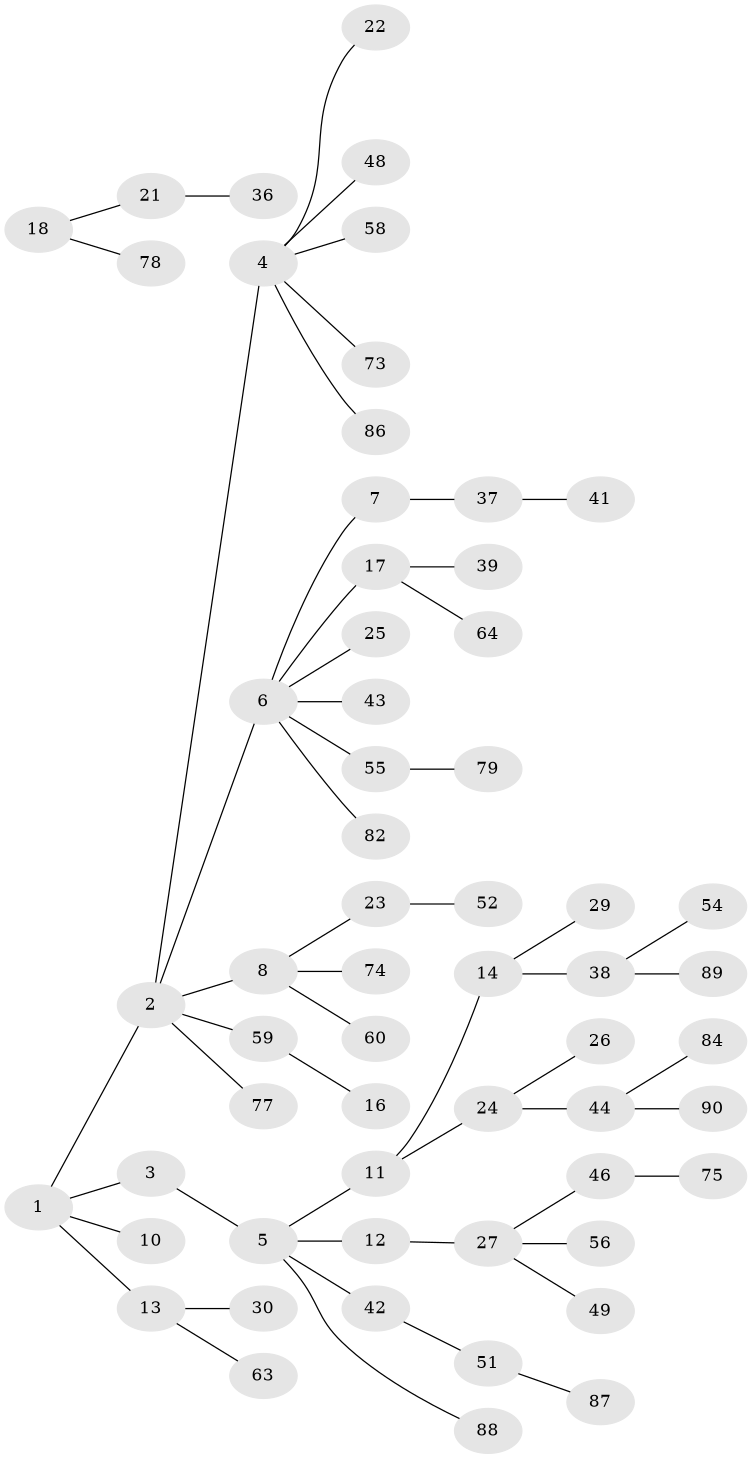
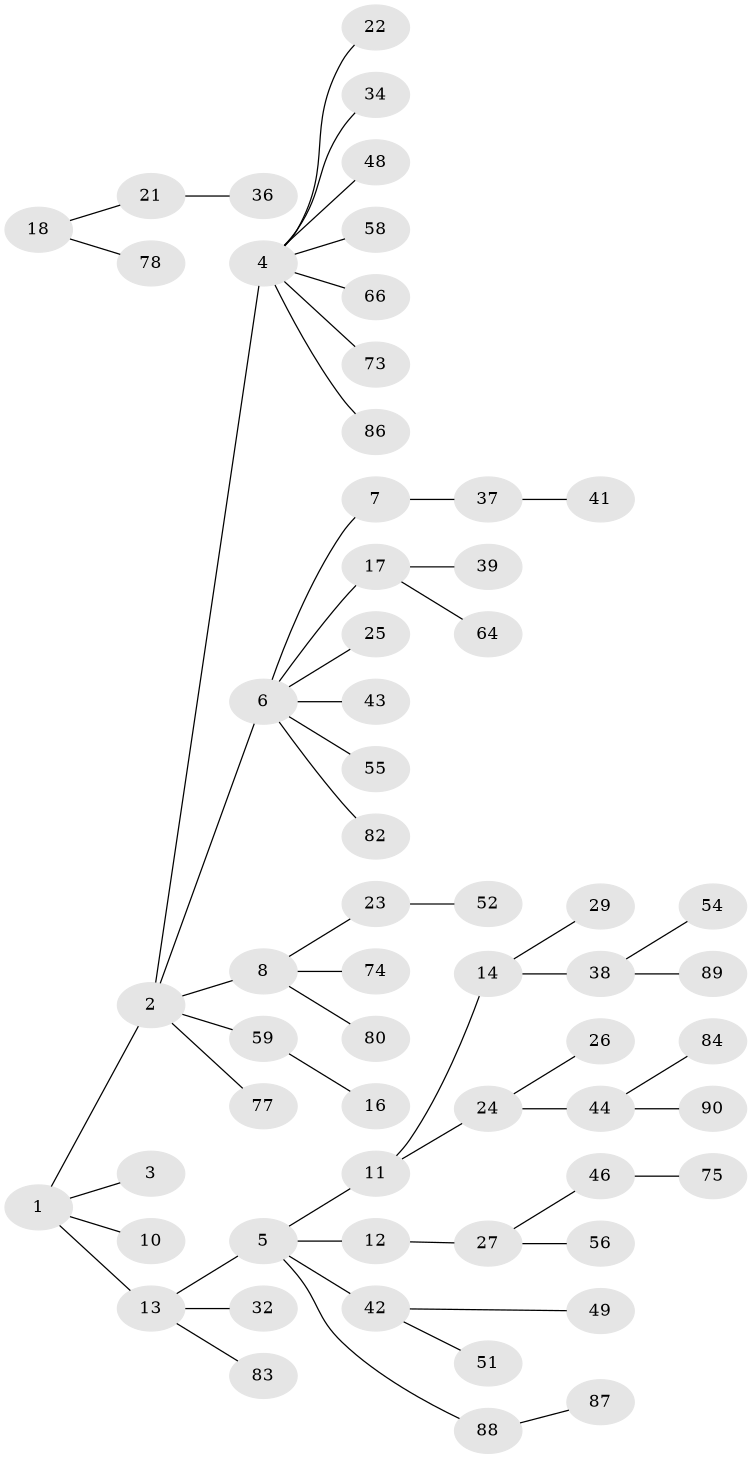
none -> (376, 95)
none -> (376, 297)
(488, 769) -> none
(376, 1039) -> (376, 1039)
(207, 1207) -> (207, 1275)
(544, 1277) -> (488, 1310)
(263, 1309) -> (263, 1309)
(263, 1376) -> (263, 1376)
(544, 1383) -> (544, 1417)
